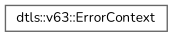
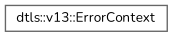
(86, 18) -> (86, 18)
